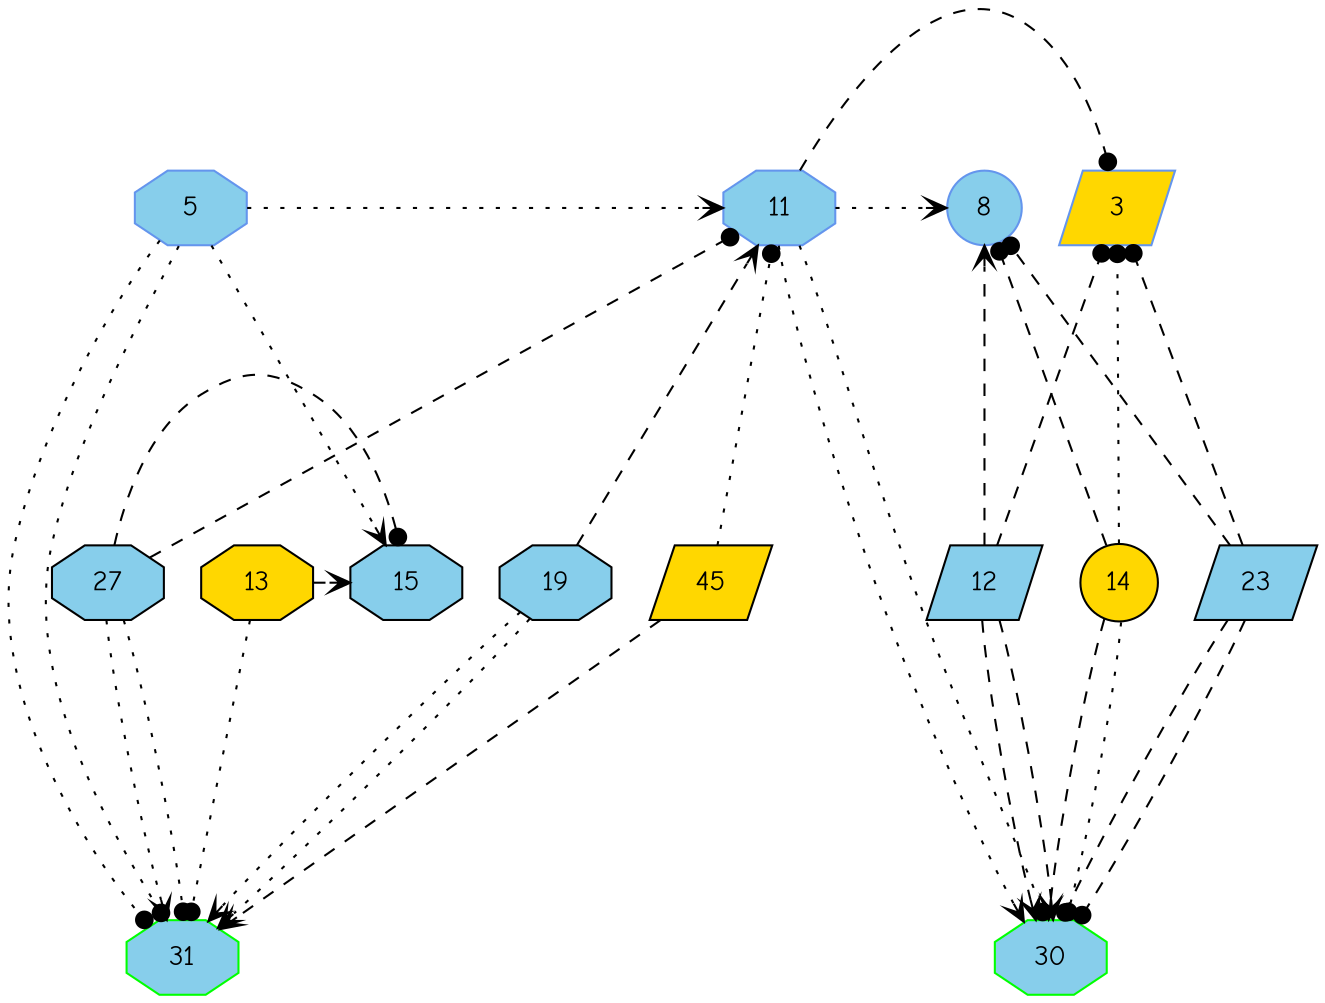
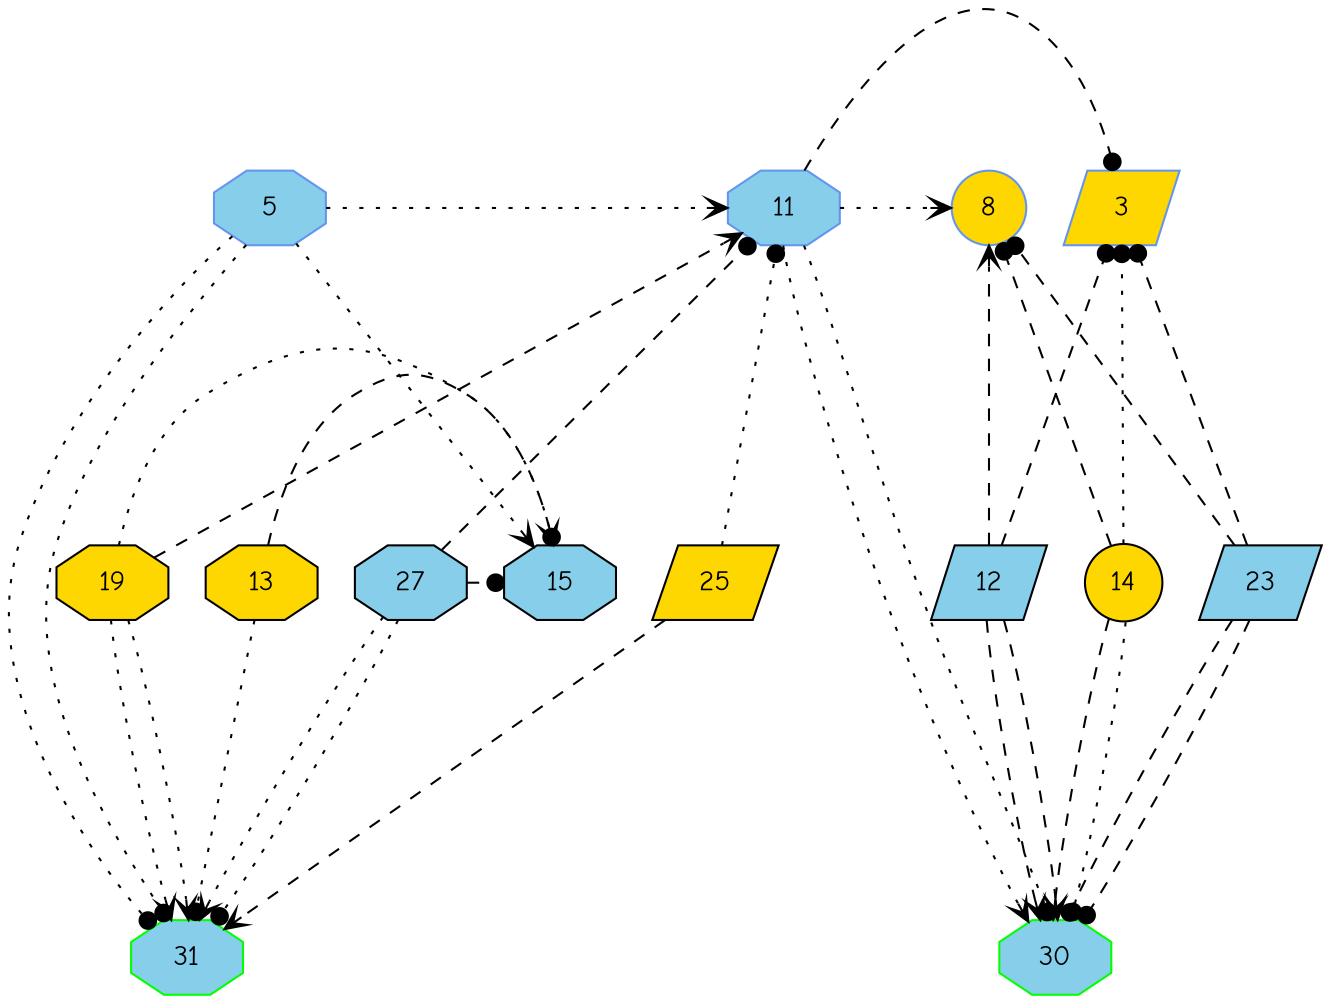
(984, 208) -> (989, 208)
none -> (328, 349)
(556, 583) -> (112, 583)
(711, 583) -> (715, 583)
